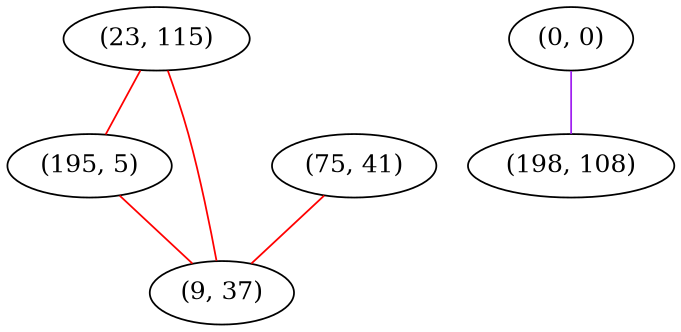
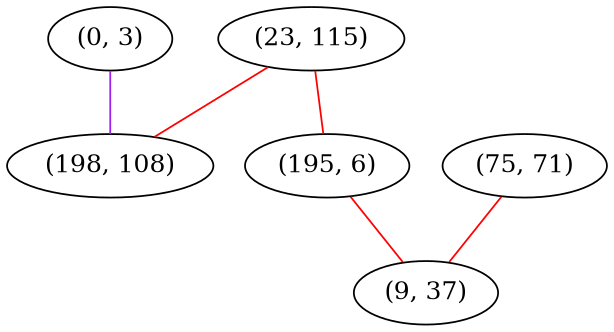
(571, 39) -> (110, 39)
(196, 165) -> (211, 102)
(90, 166) -> (327, 166)
(354, 166) -> (525, 166)
